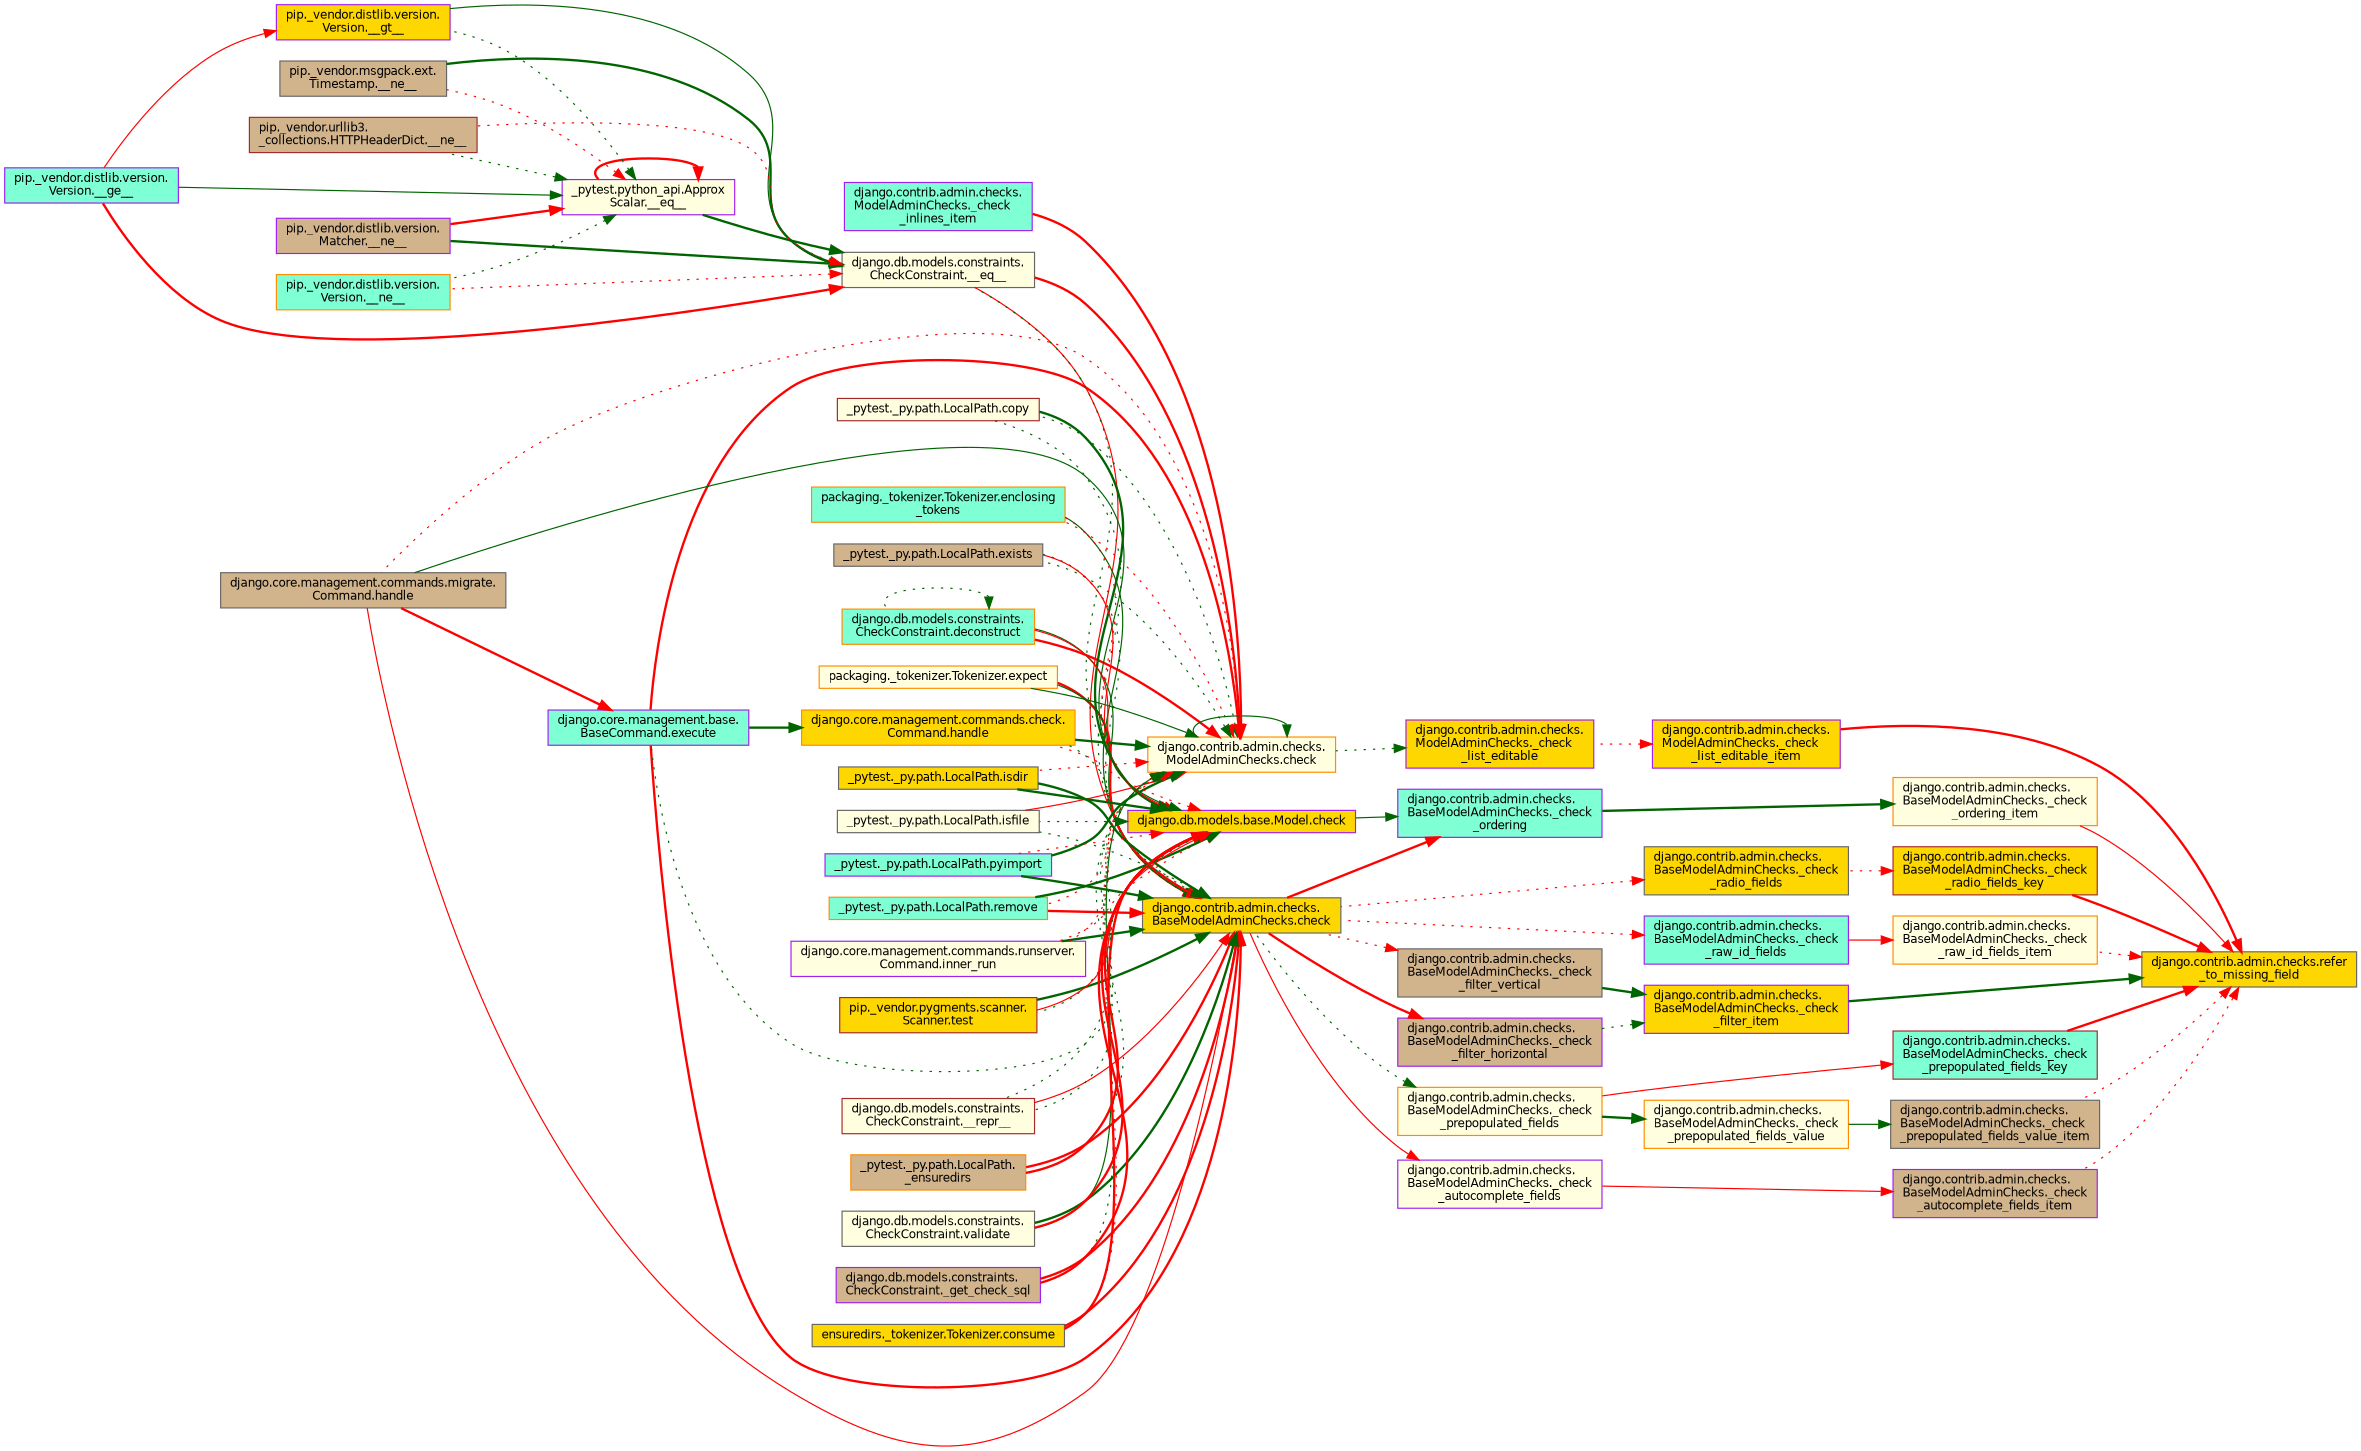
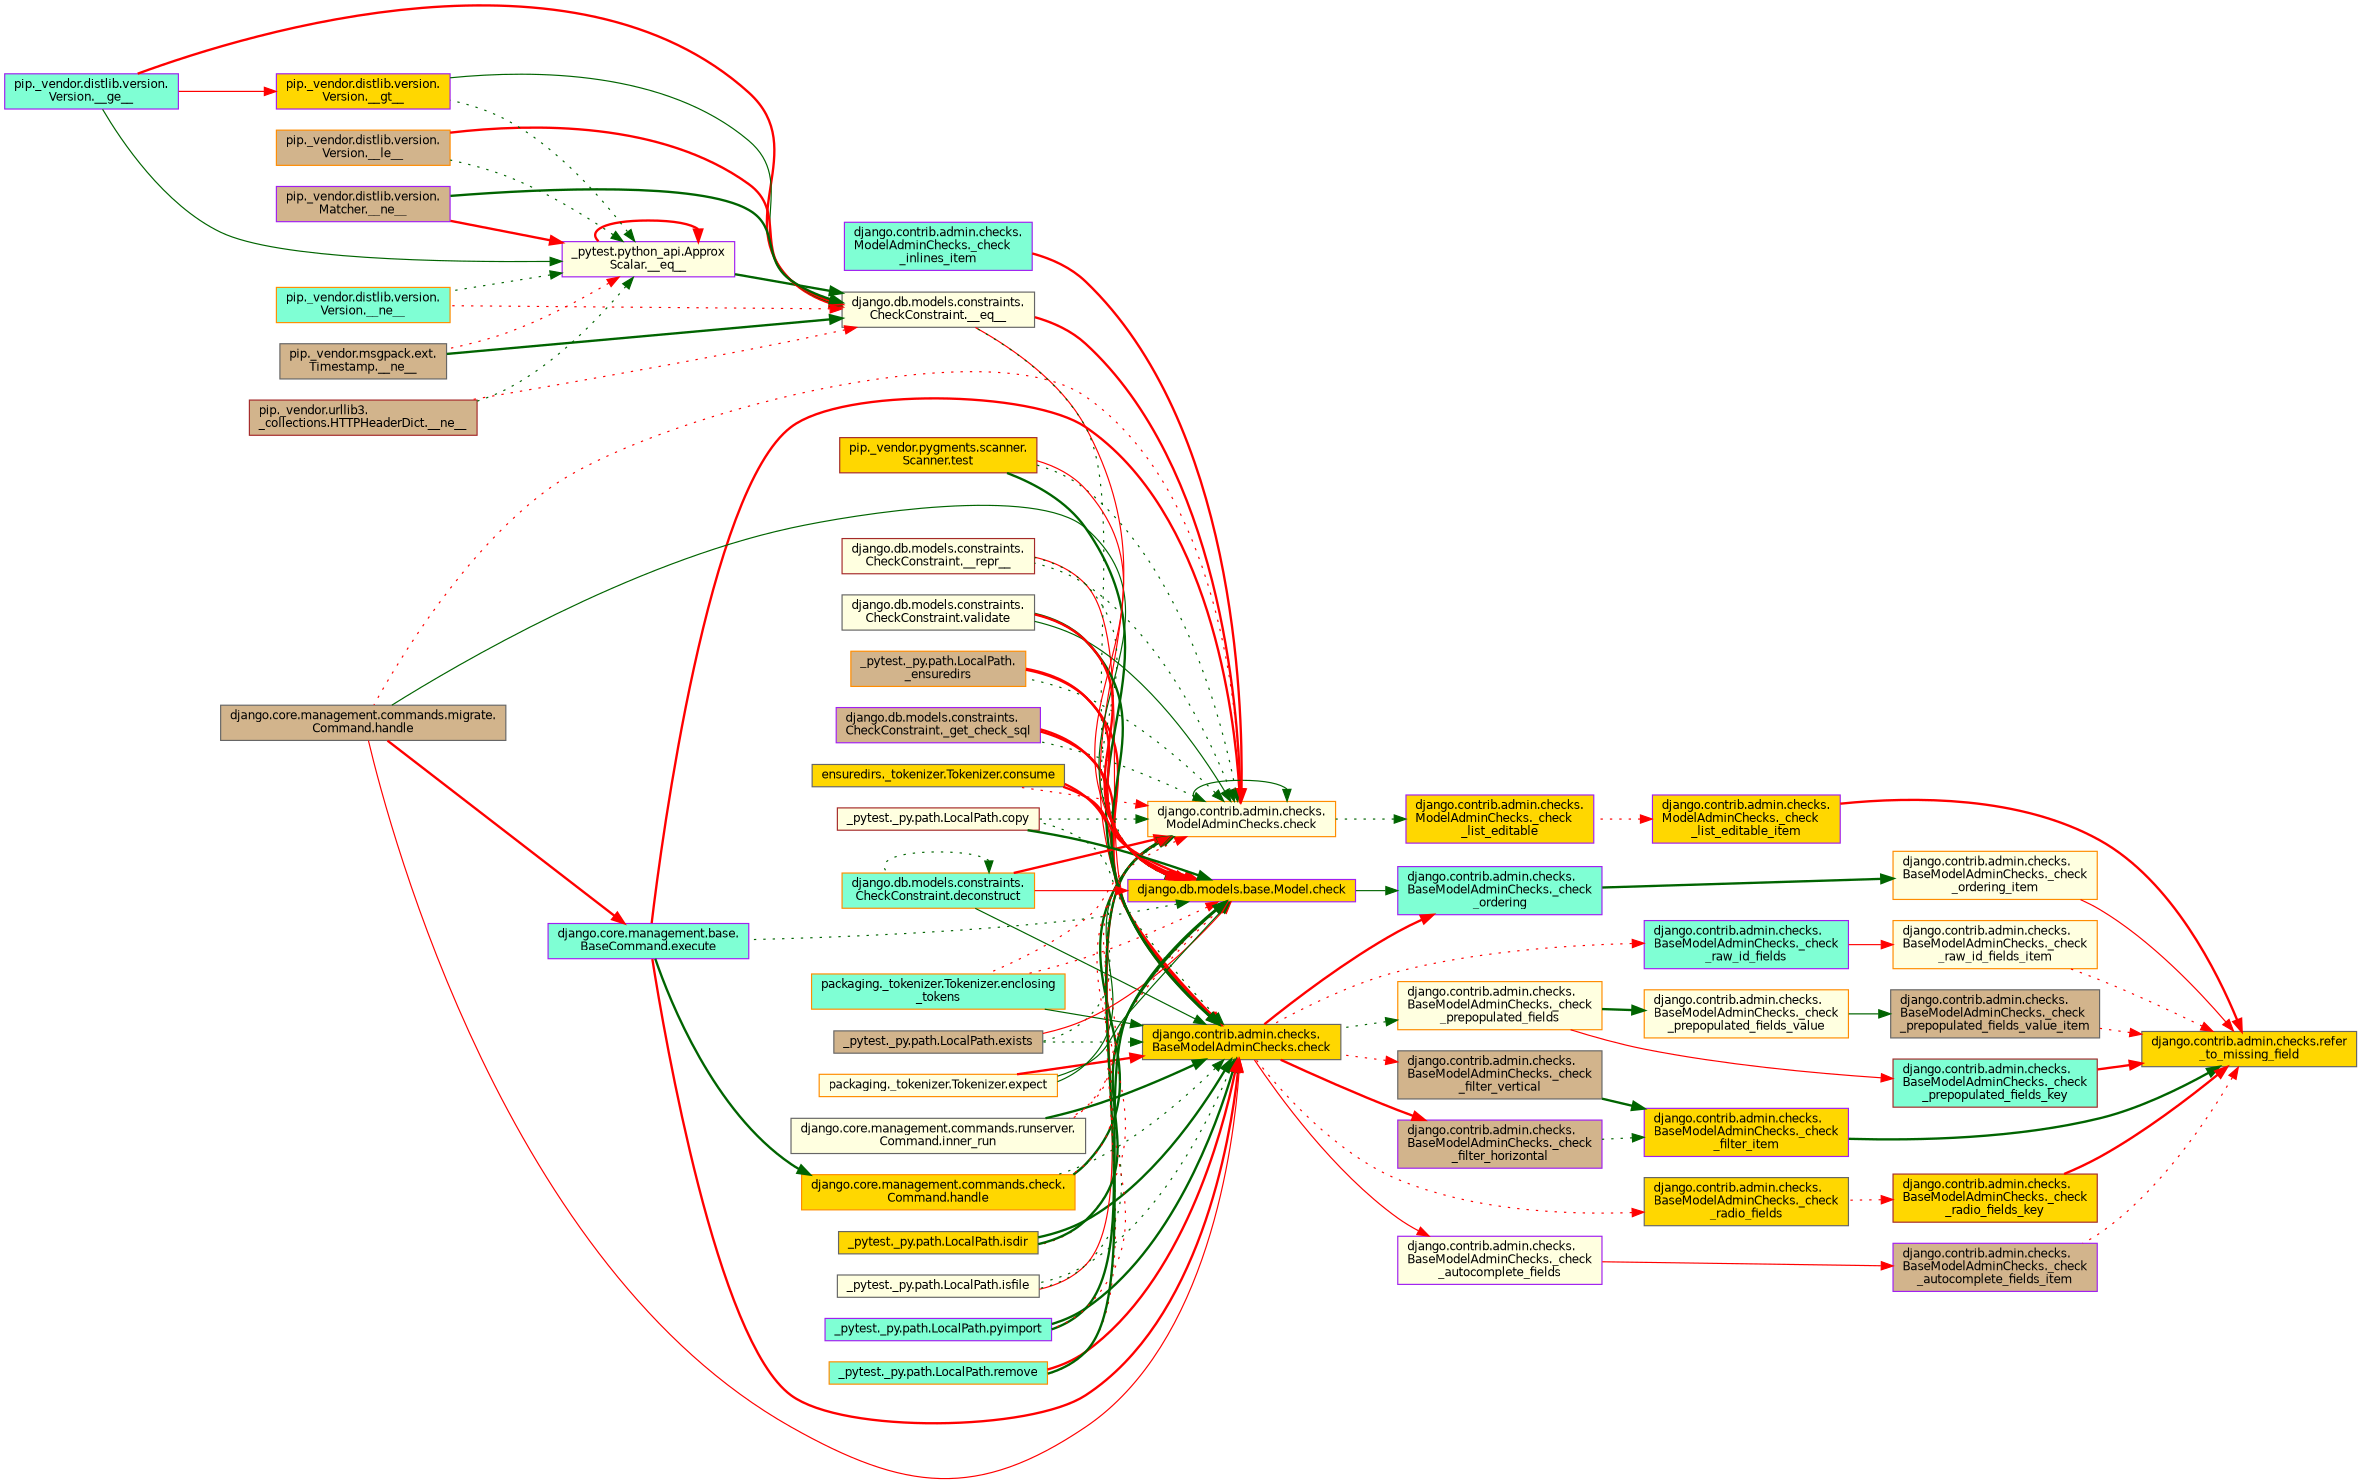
none -> (363, 148)
(938, 959) -> (938, 1136)
